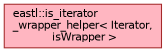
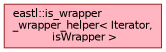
(83, 26) -> (83, 26)
